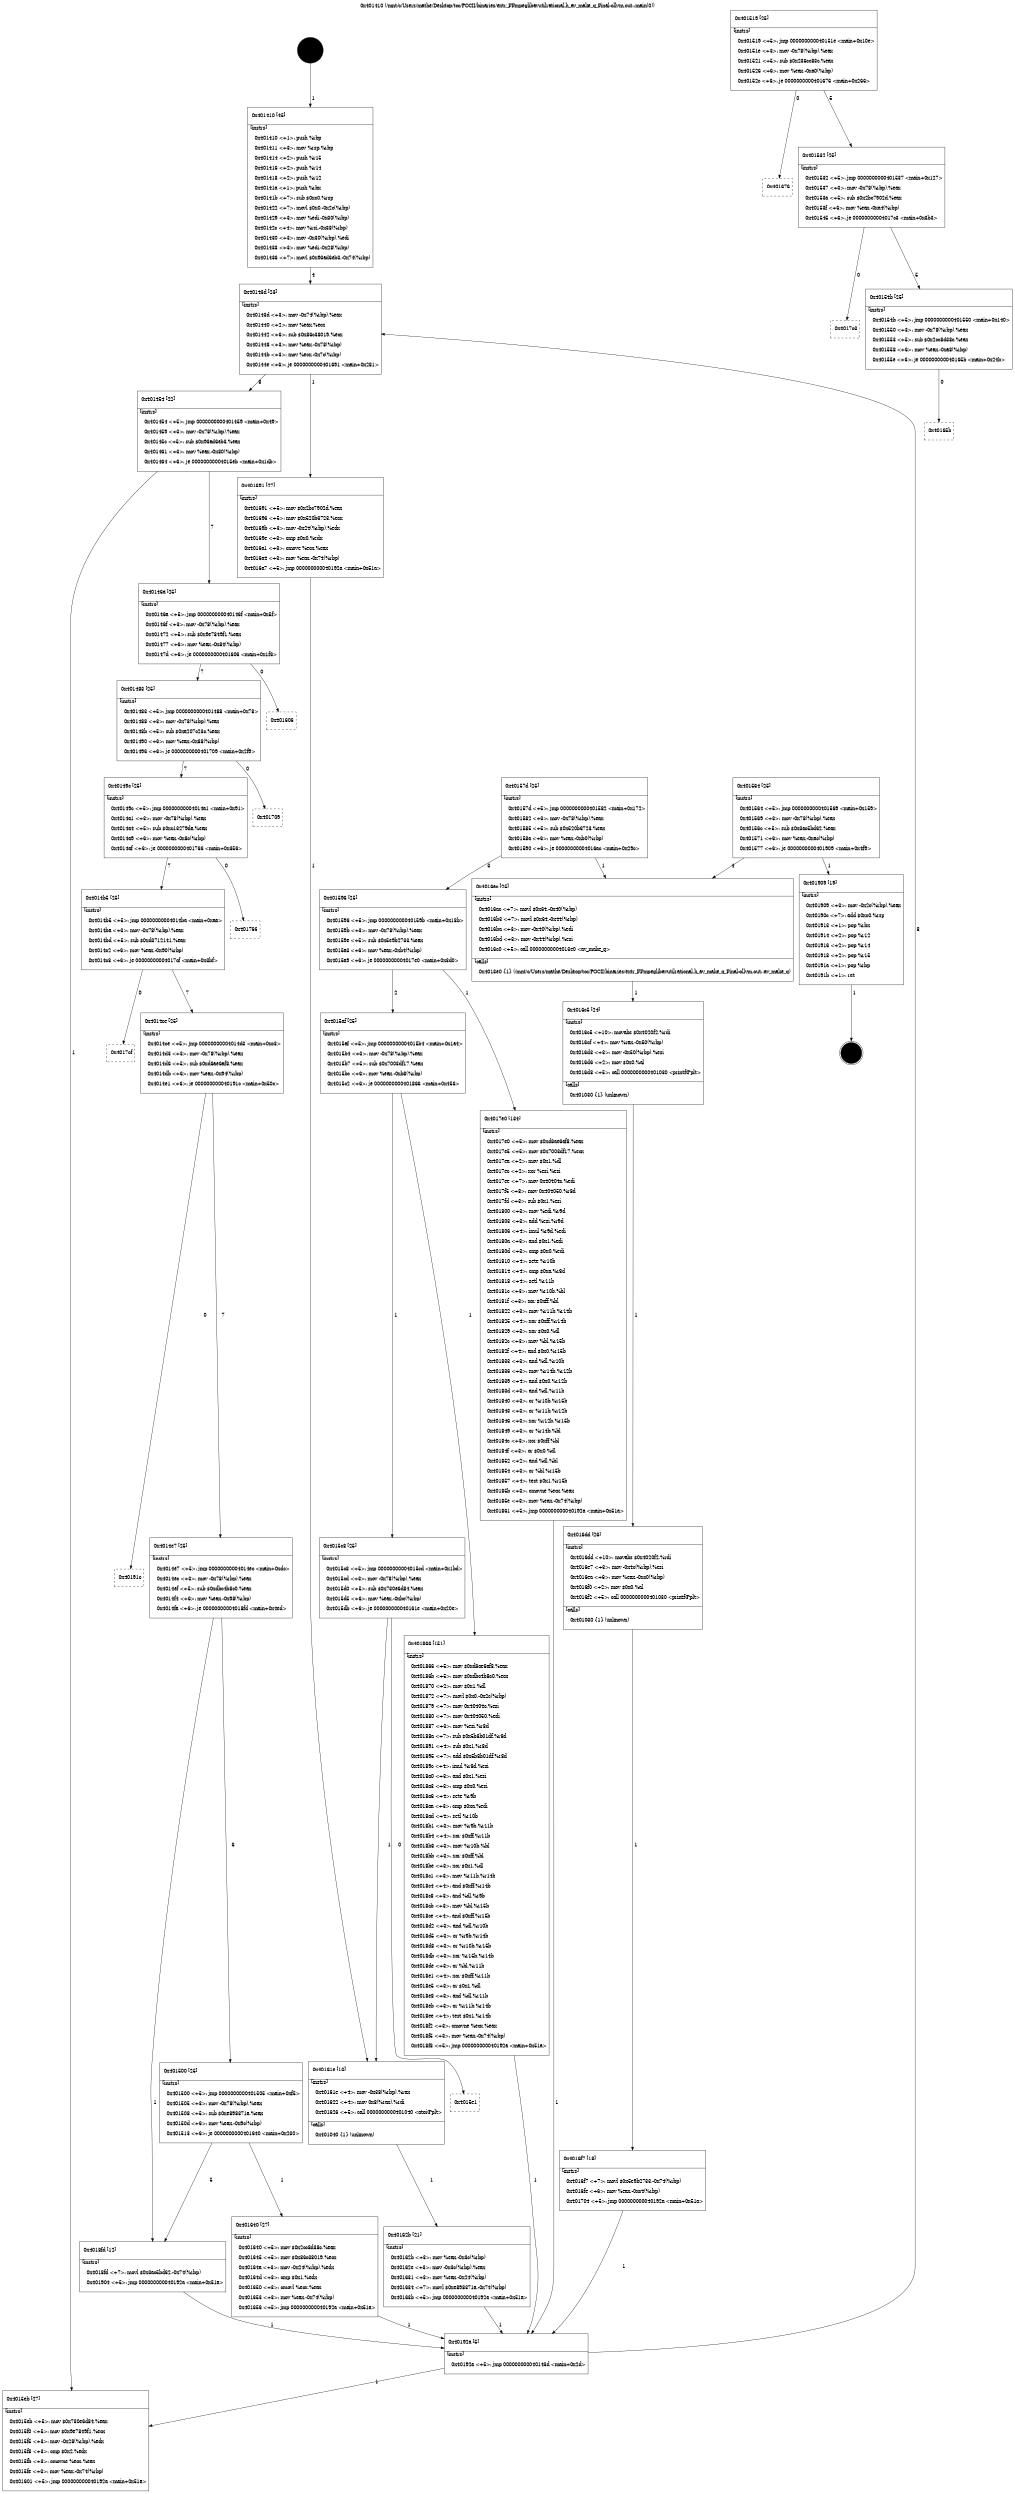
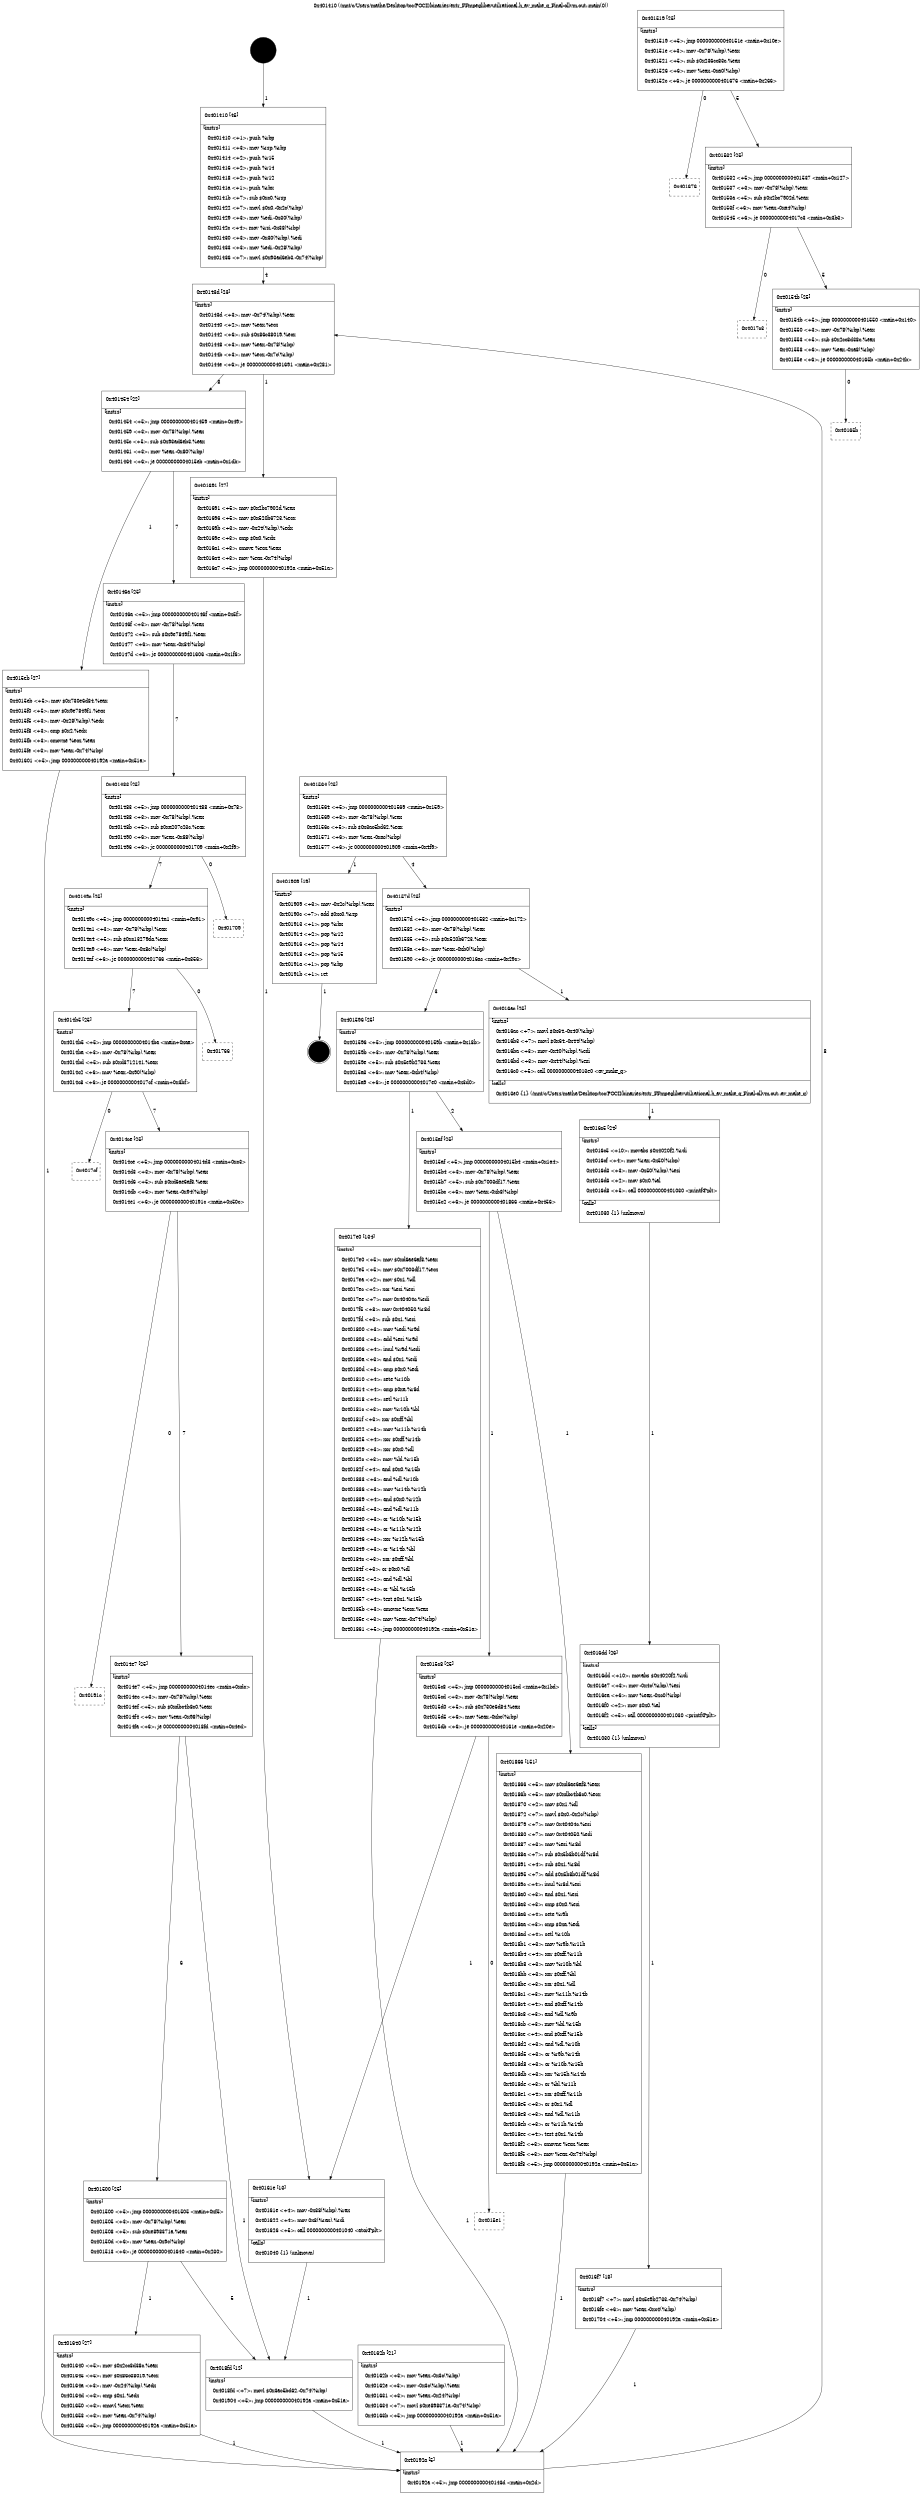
(281, 721) -> none
(730, 867) -> (414, 871)
(416, 2184) -> (296, 2310)
(298, 2397) -> (45, 1778)
